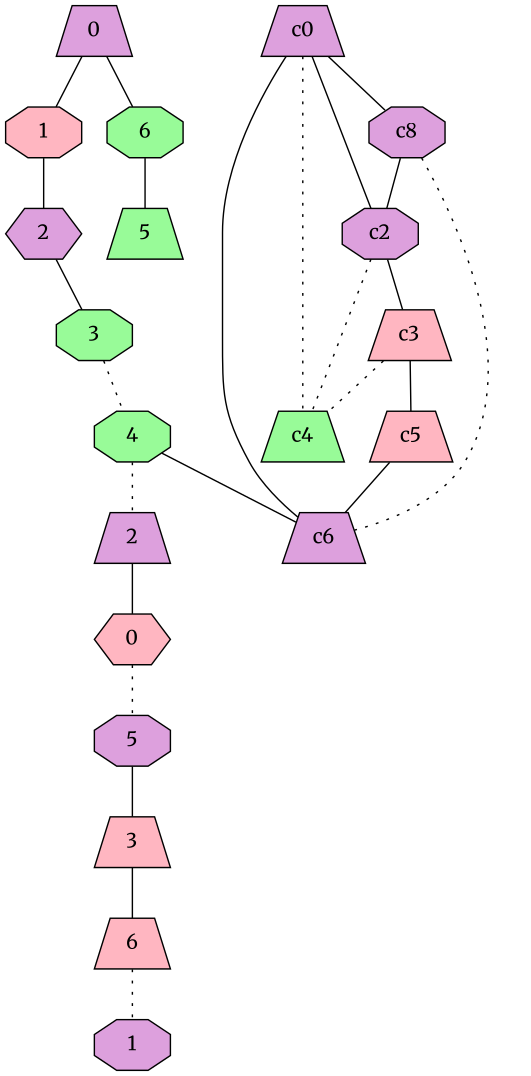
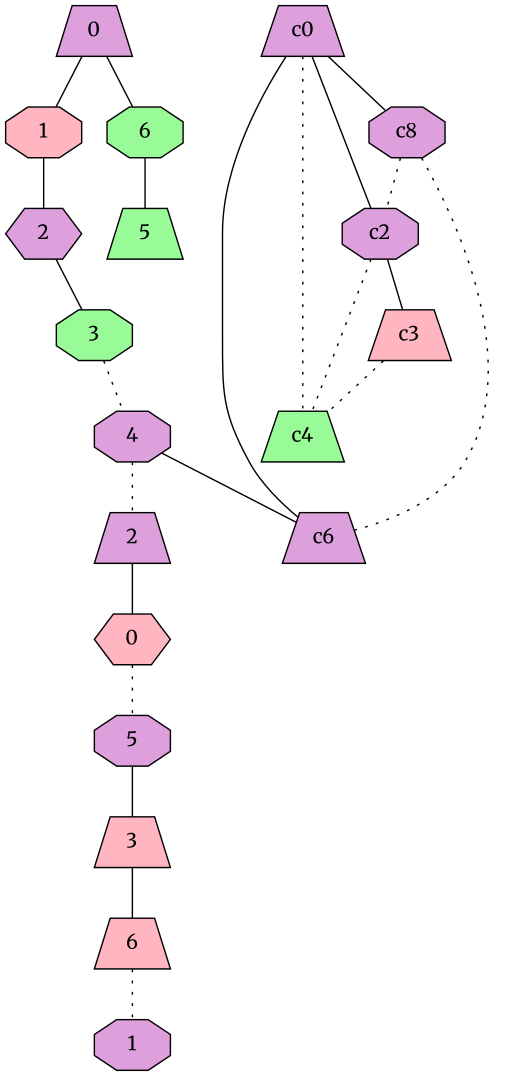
(394, 183) -> (394, 183)
(132, 437) -> (132, 437)
(411, 437) -> none
